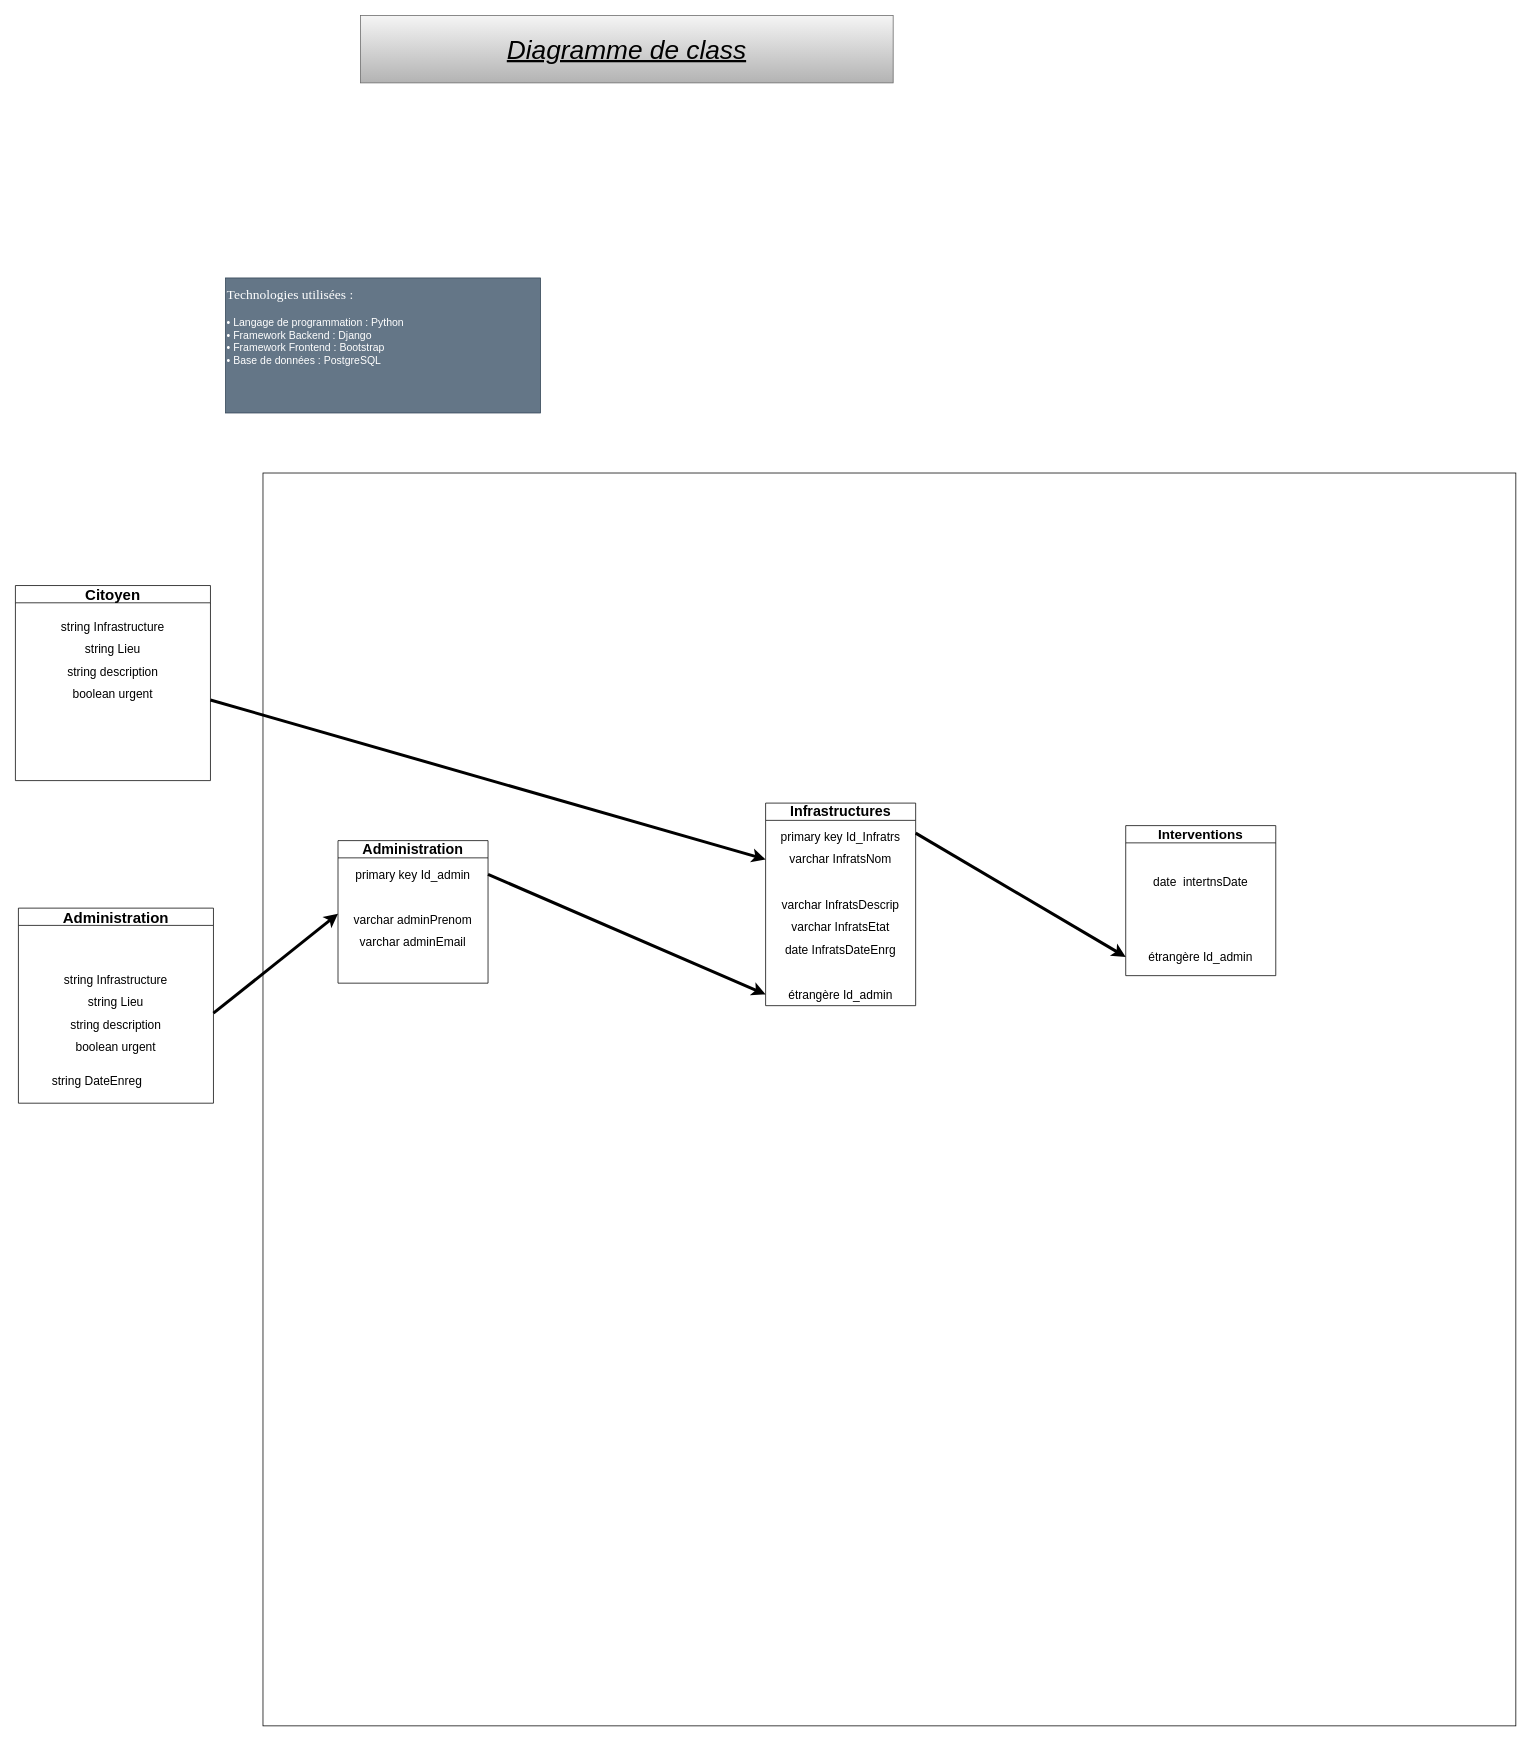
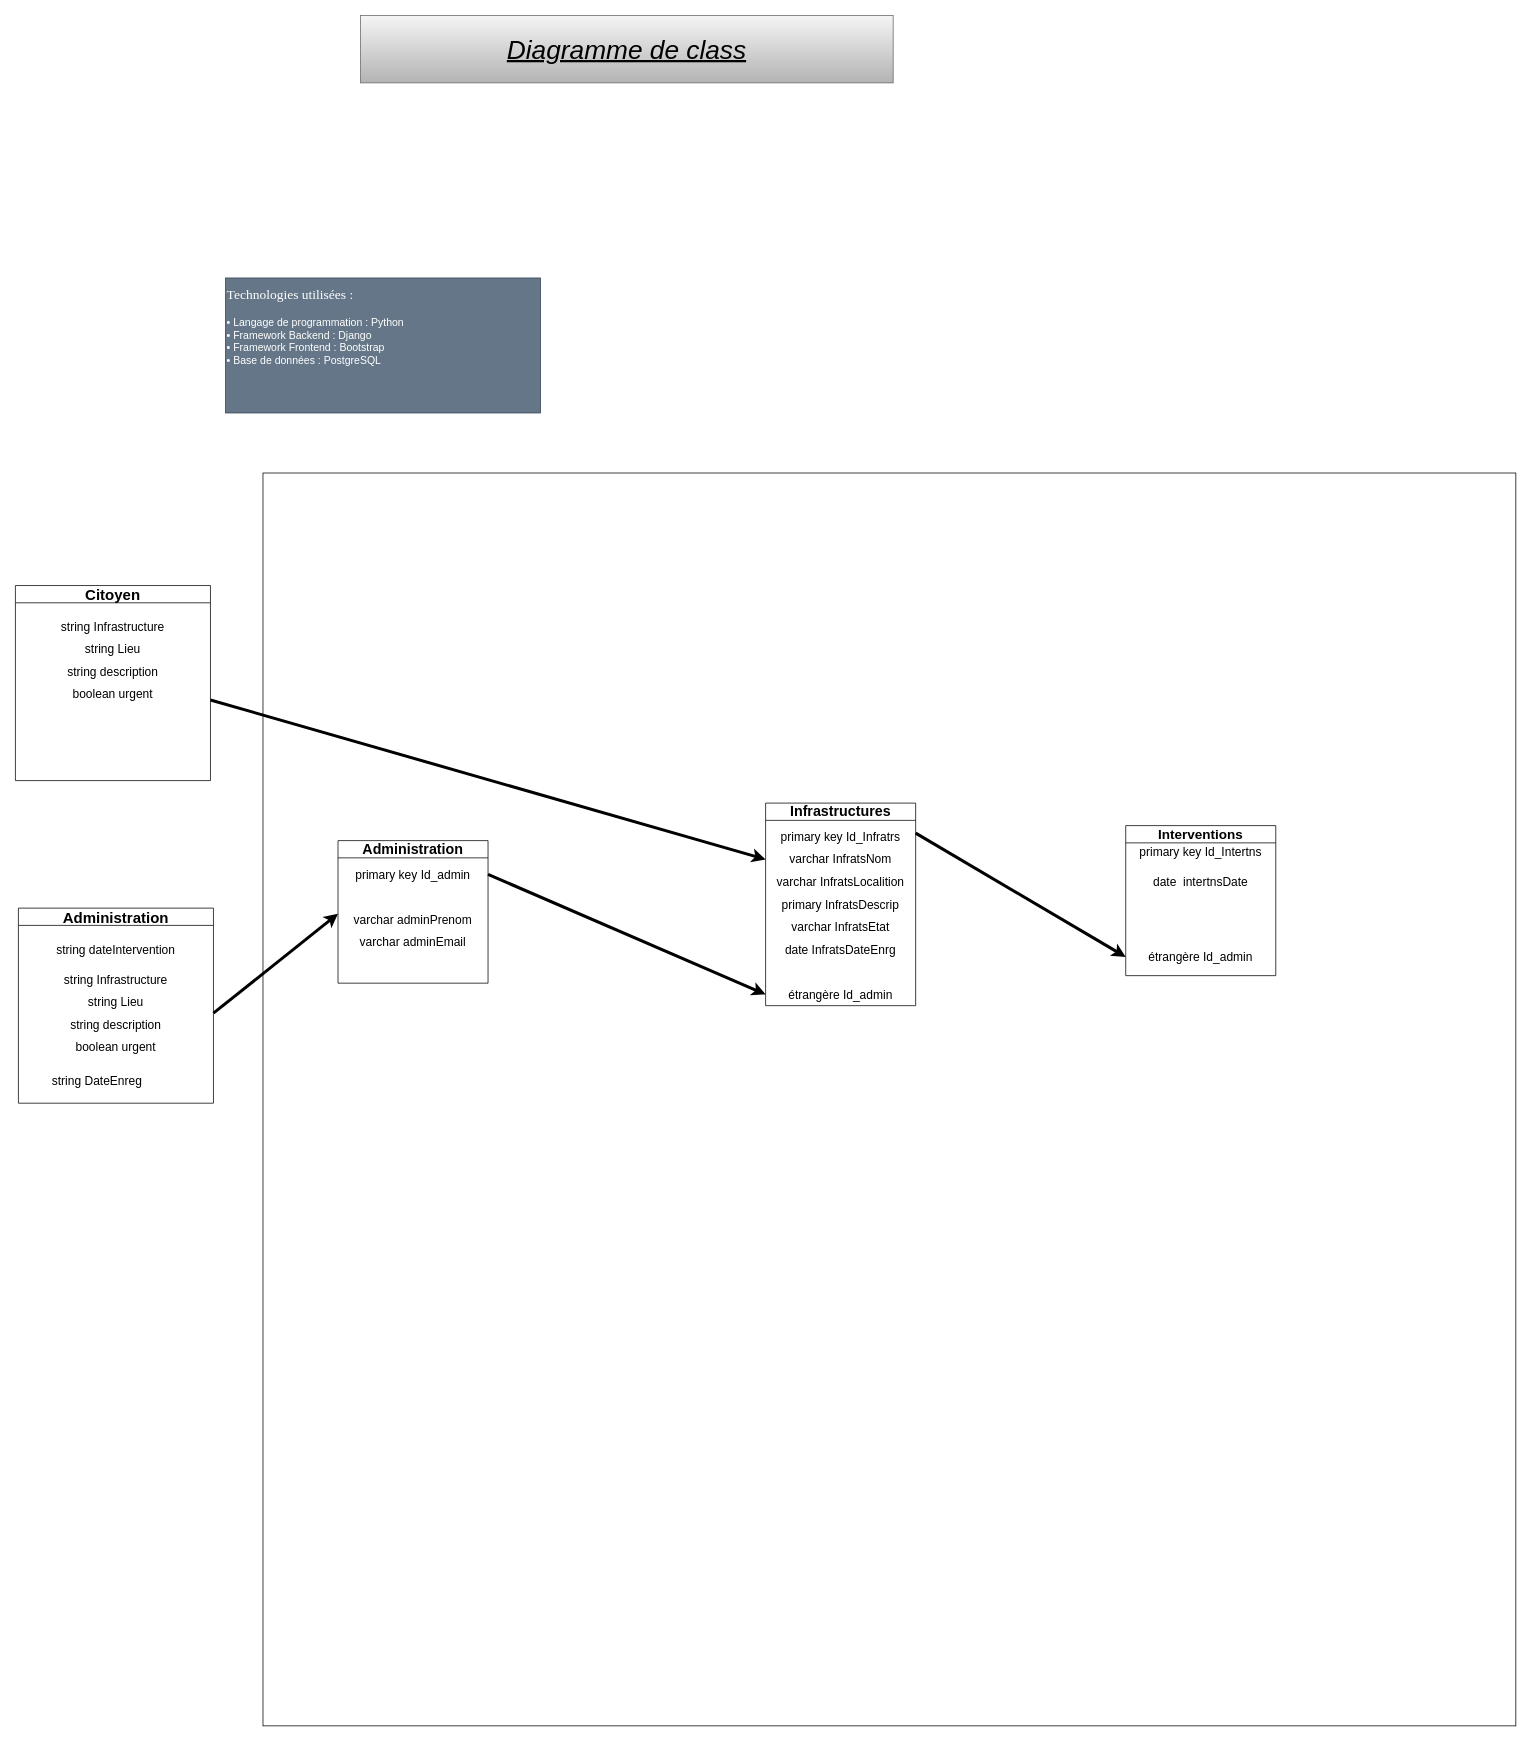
none -> (1200, 852)
none -> (840, 882)
(840, 904) -> (840, 904)
none -> (116, 949)
